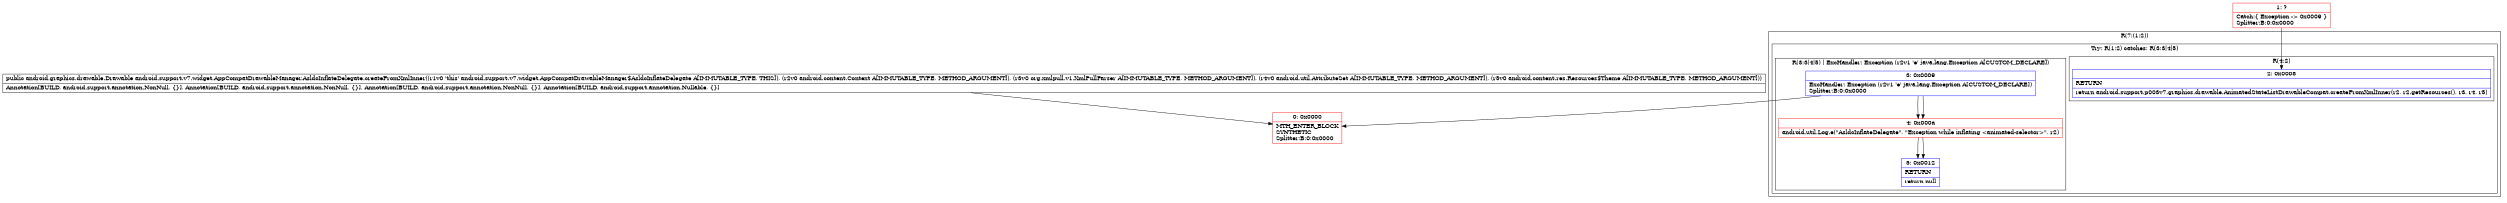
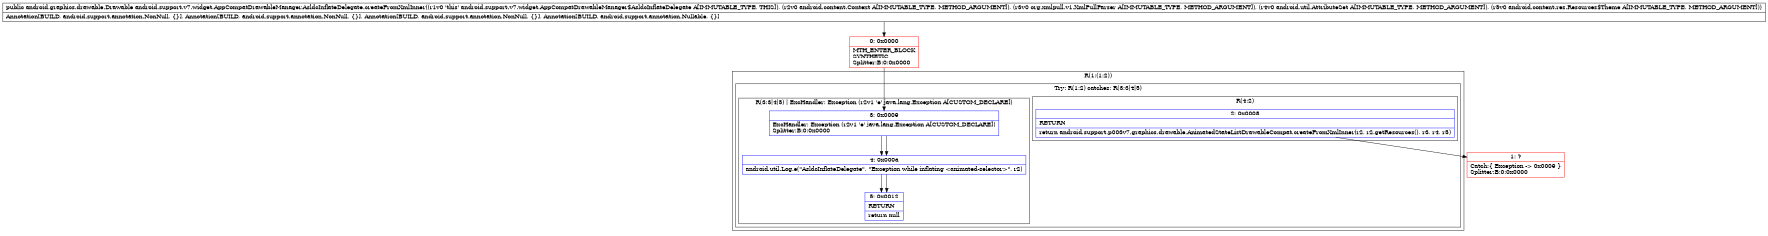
(2135, 36) -> (1098, 76)
(2282, 47) -> (1399, 147)
(1584, 114) -> (884, 87)
(1921, 128) -> (884, 165)
